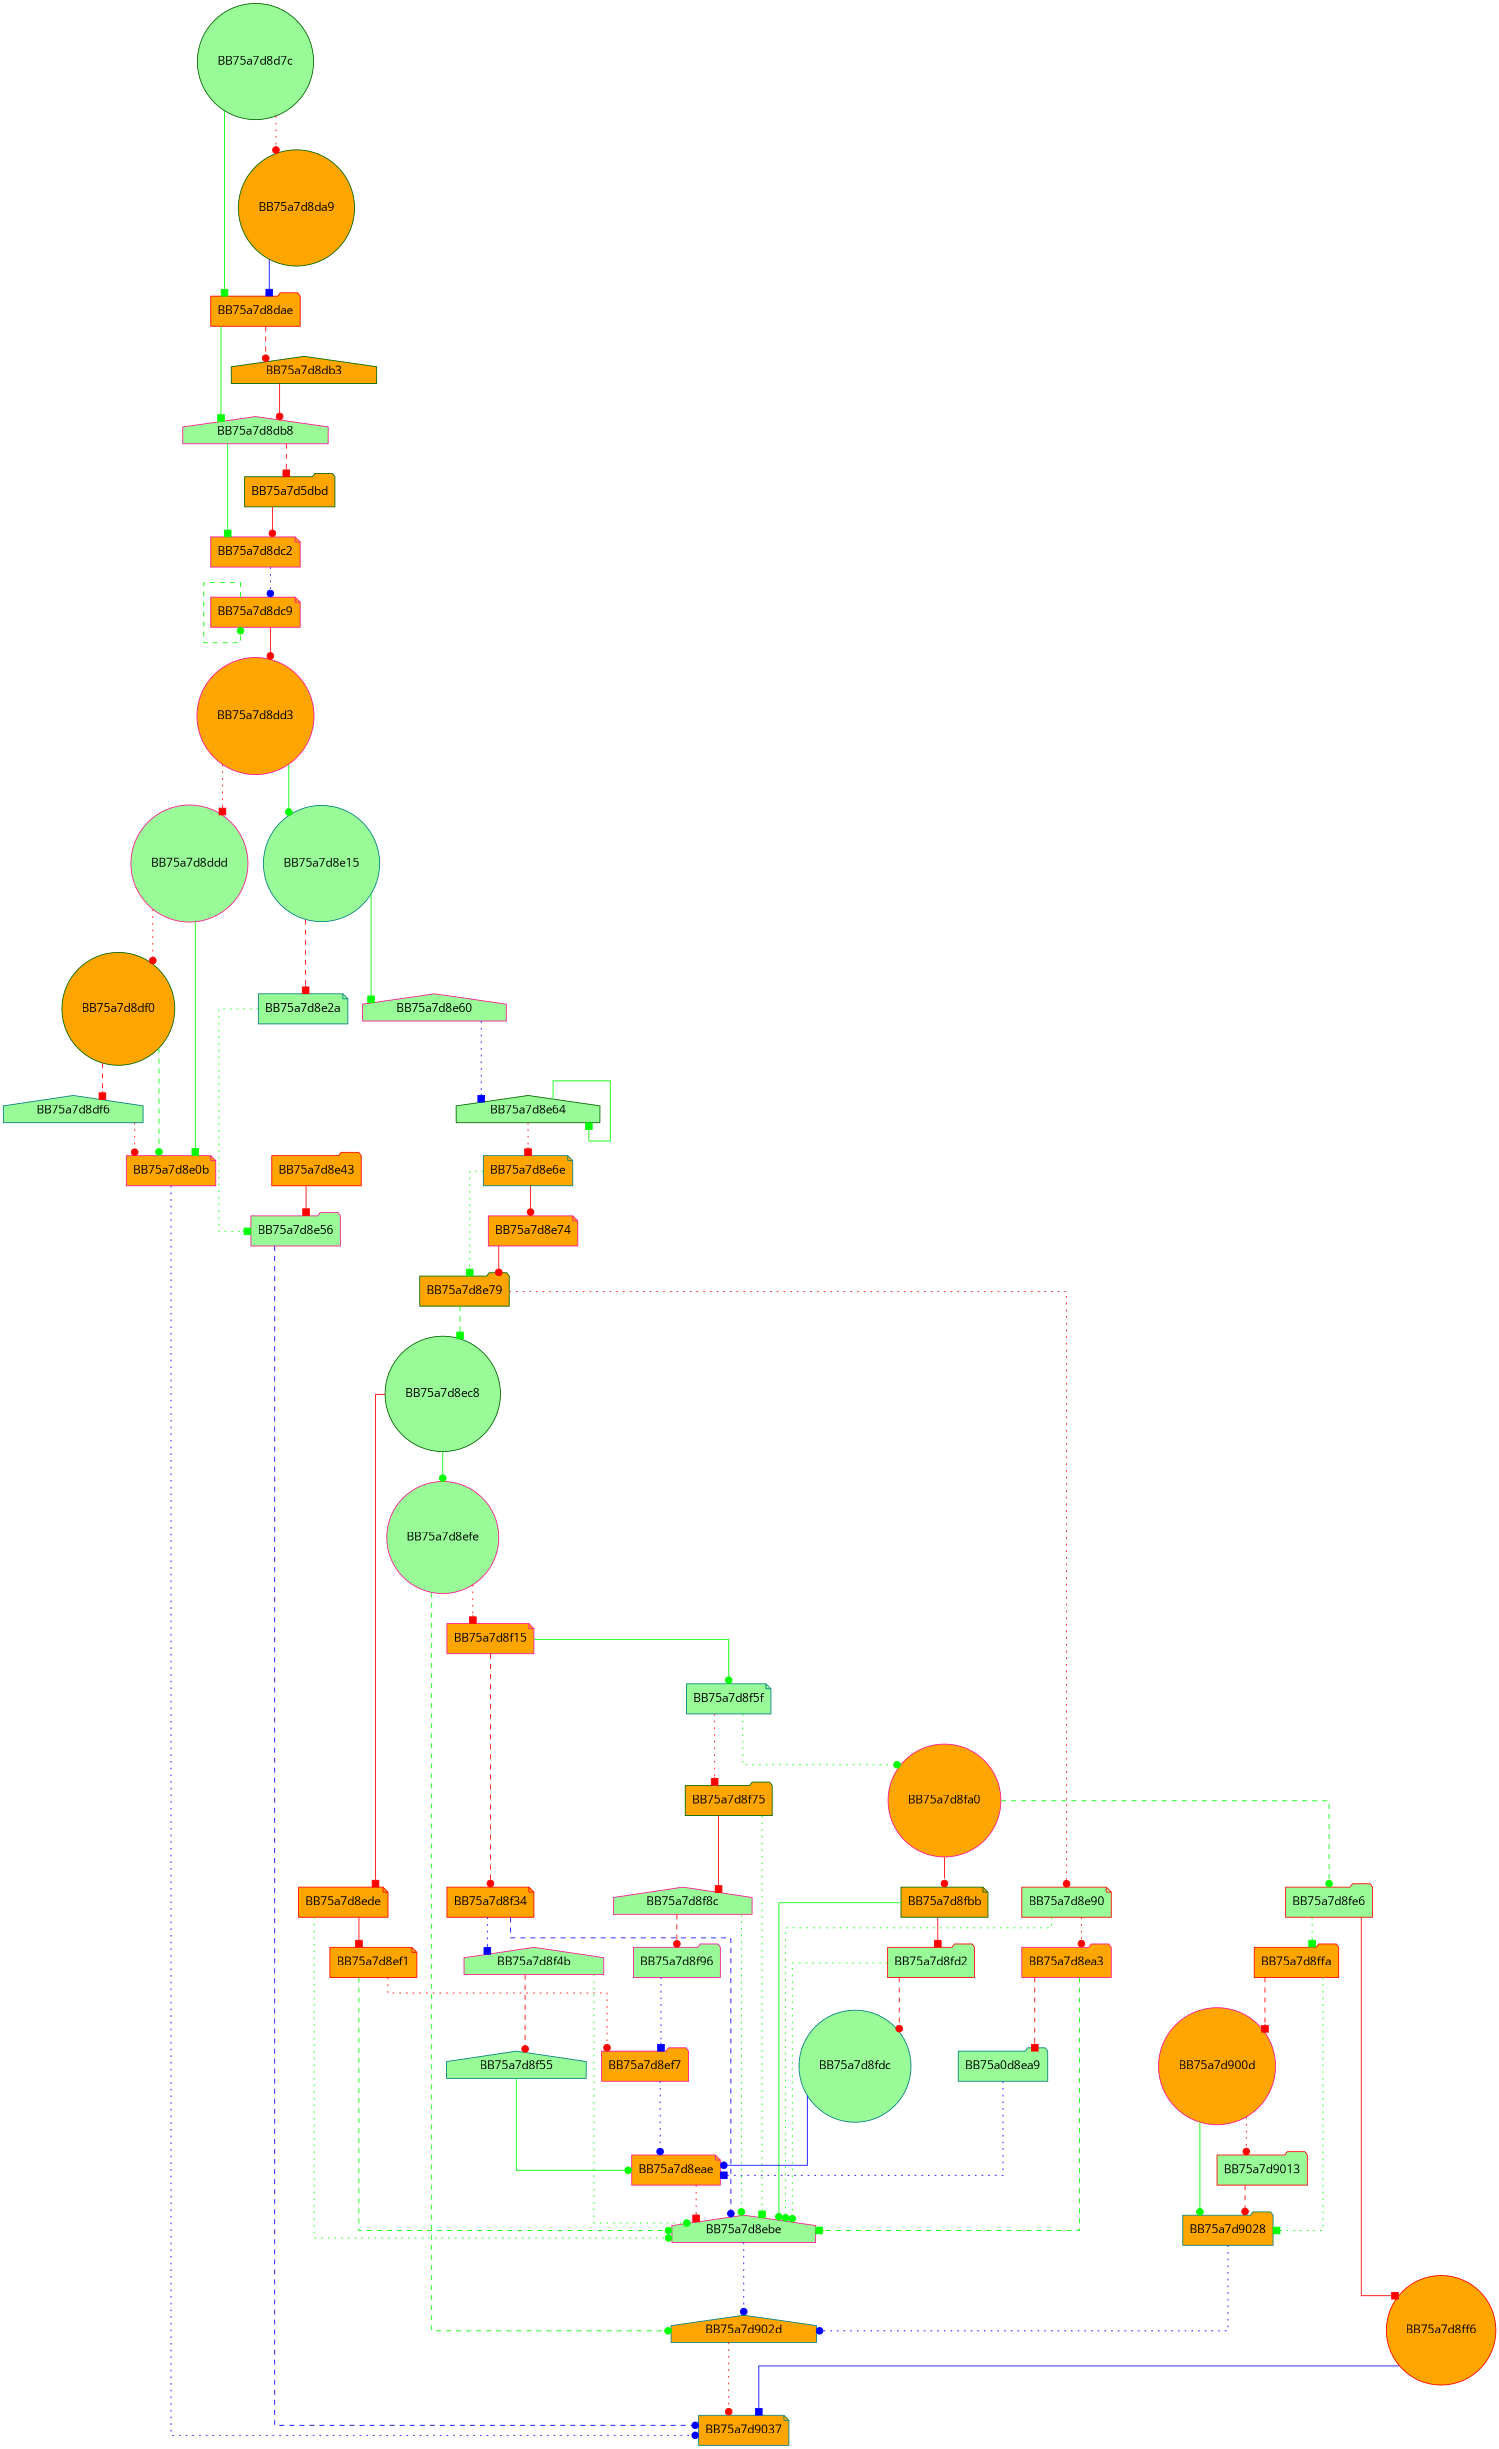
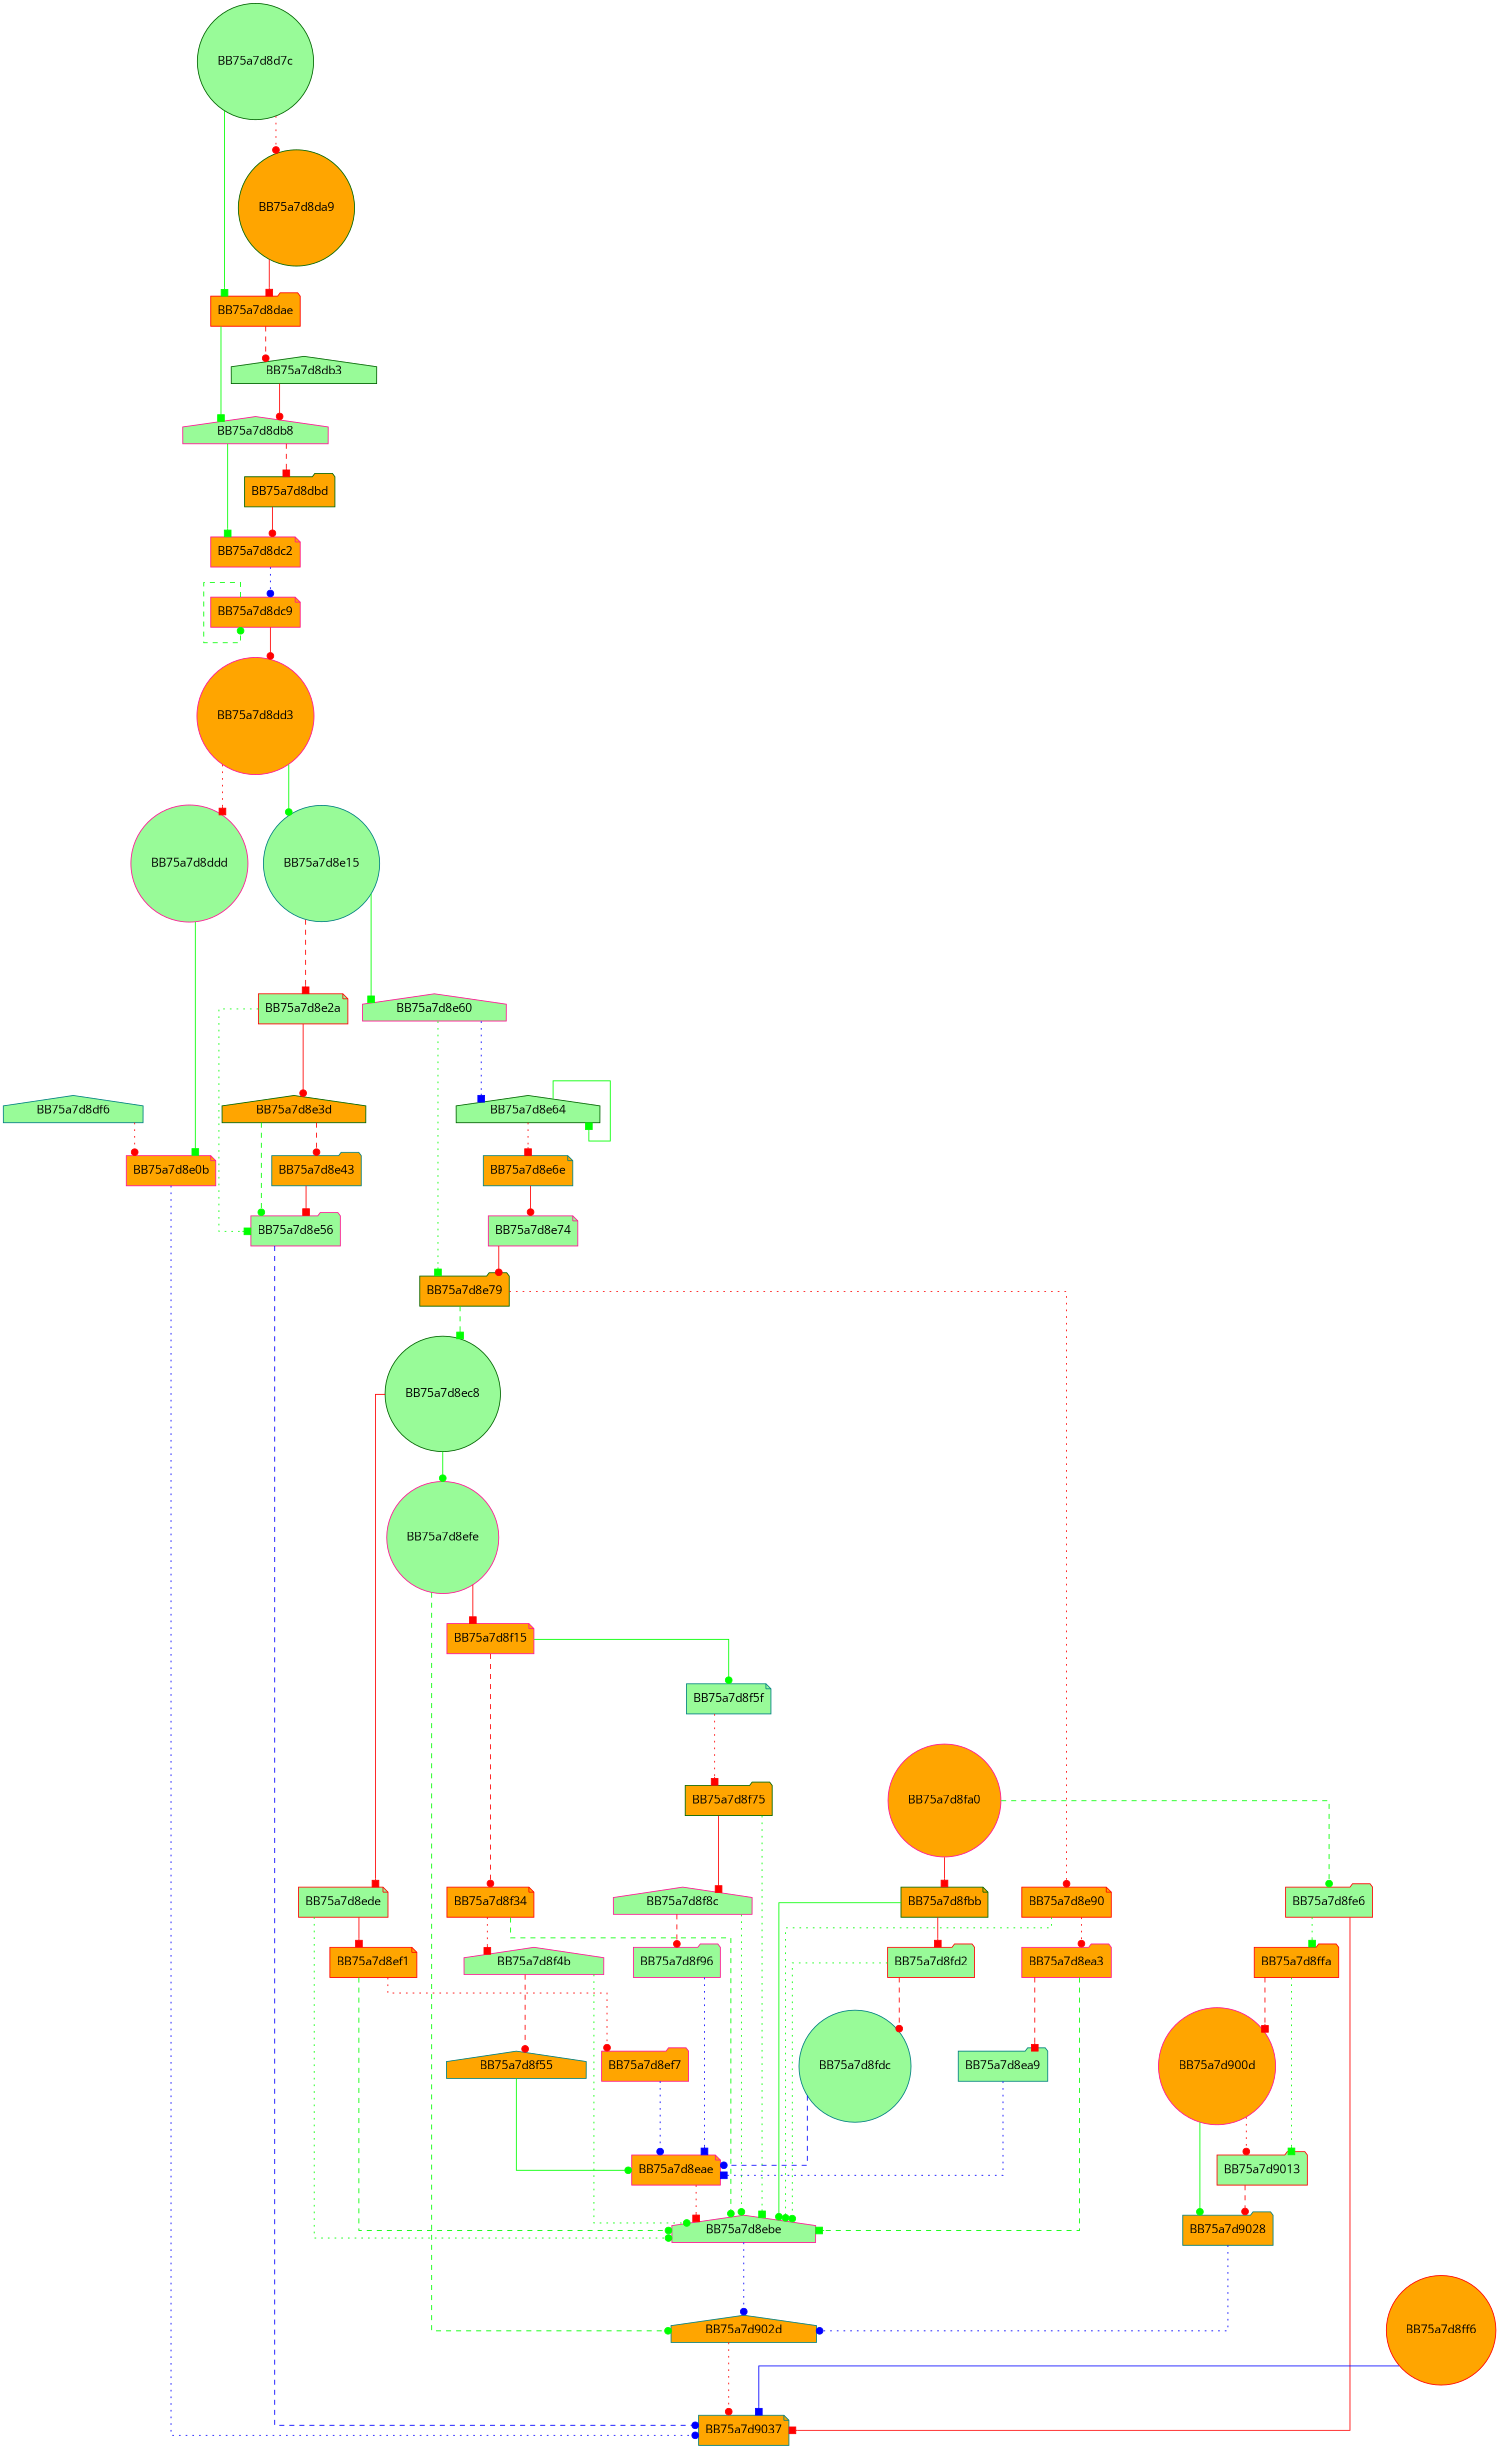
(269, 274) -> (269, 274)
(304, 371) -> (304, 371)
(290, 492) -> (290, 492)
(118, 1009) -> none
(303, 1009) -> (303, 1009)
none -> (294, 1111)
(317, 1171) -> (317, 1171)
(470, 1213) -> (438, 1144)
(533, 1231) -> (533, 1231)
(473, 1600) -> (473, 1600)
(793, 1765) -> none
(944, 1868) -> (944, 1868)
(343, 1902) -> (343, 1902)
(1067, 1902) -> (1067, 1902)
(487, 1932) -> (487, 1932)
(731, 1954) -> (731, 1954)
(661, 2010) -> (704, 2062)
(516, 2066) -> (516, 2066)
(1003, 2066) -> (1003, 2066)
(1361, 2121) -> (1330, 2430)
(1323, 2125) -> (1291, 2062)
(802, 2165) -> (802, 2165)
